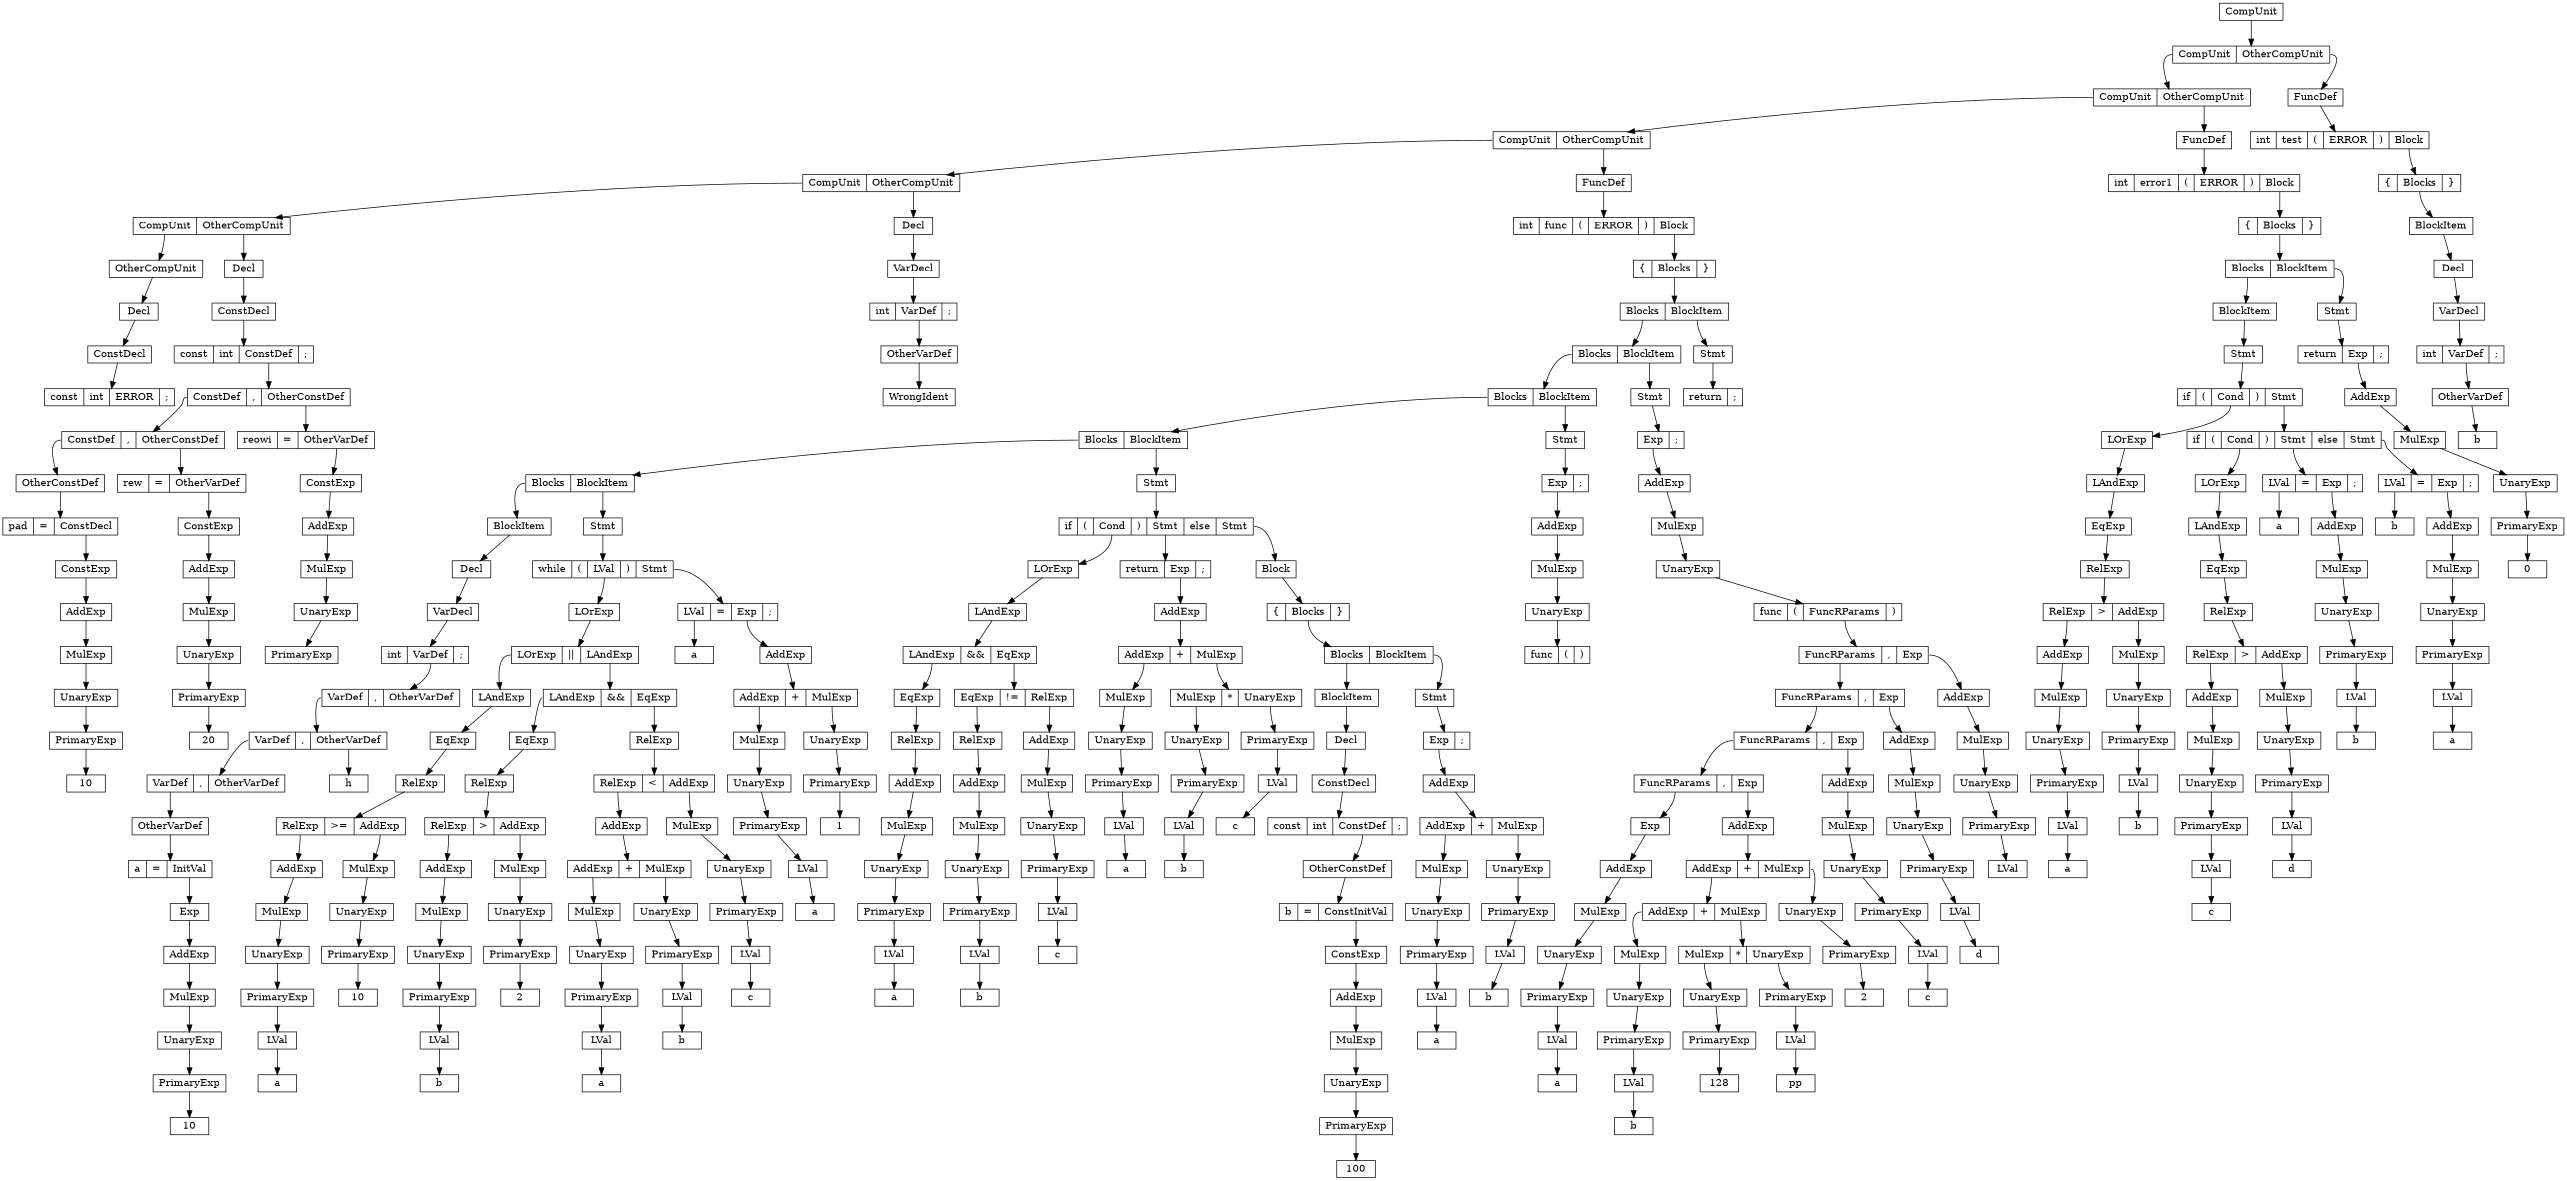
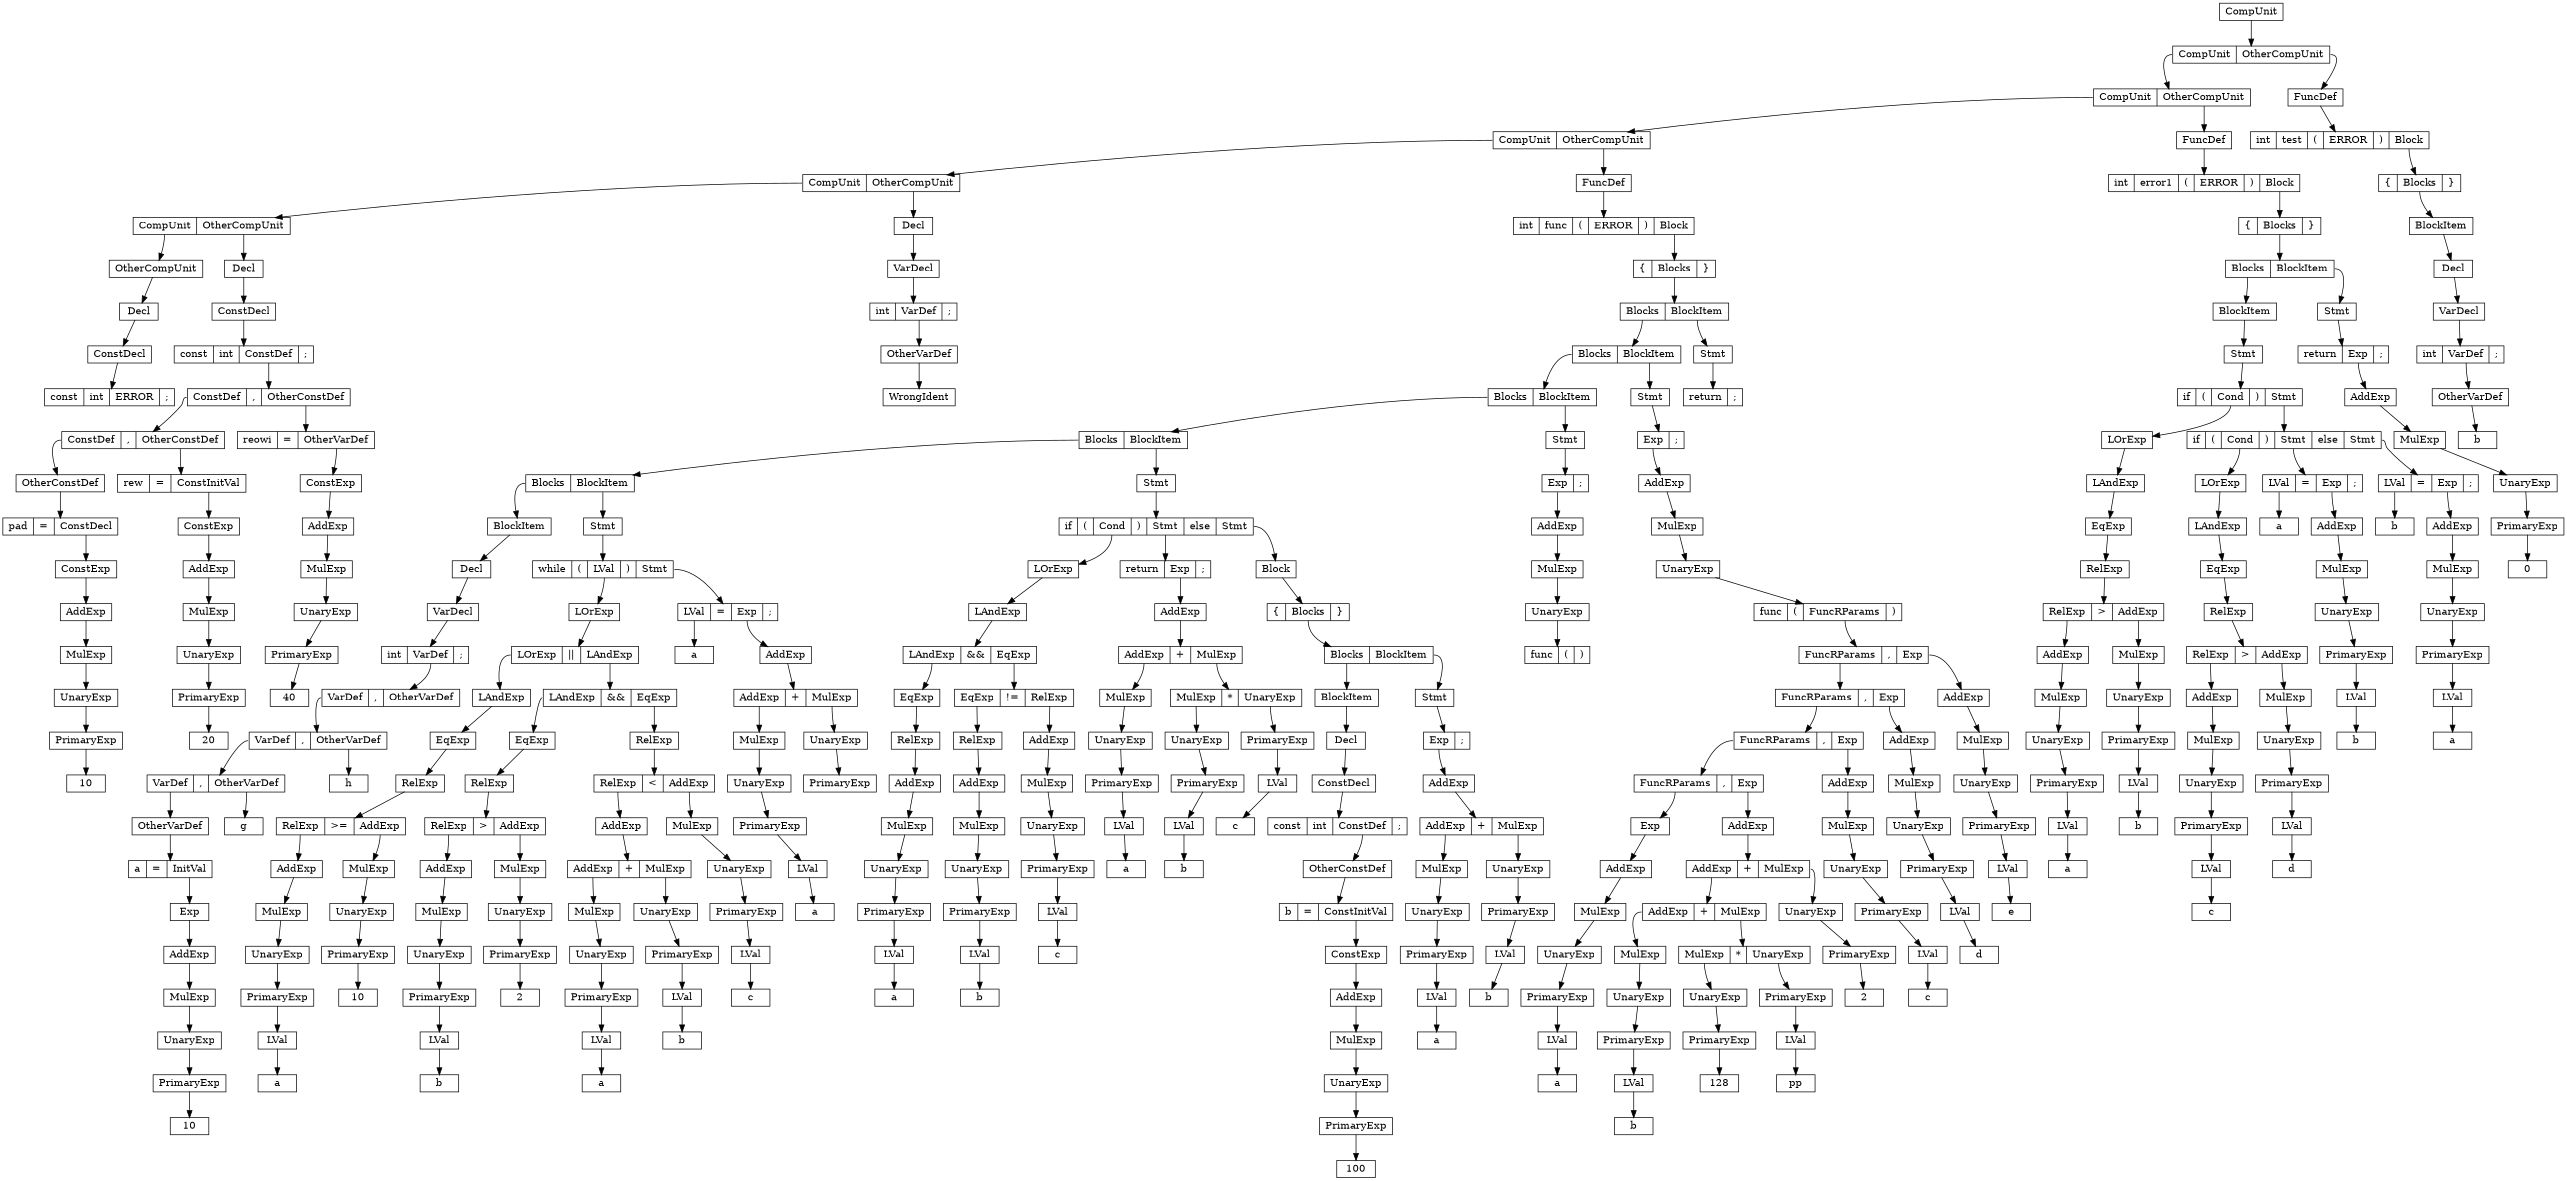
(208, 483) -> (208, 483)
none -> (289, 698)
none -> (244, 826)
(840, 826) -> none
none -> (2011, 912)
